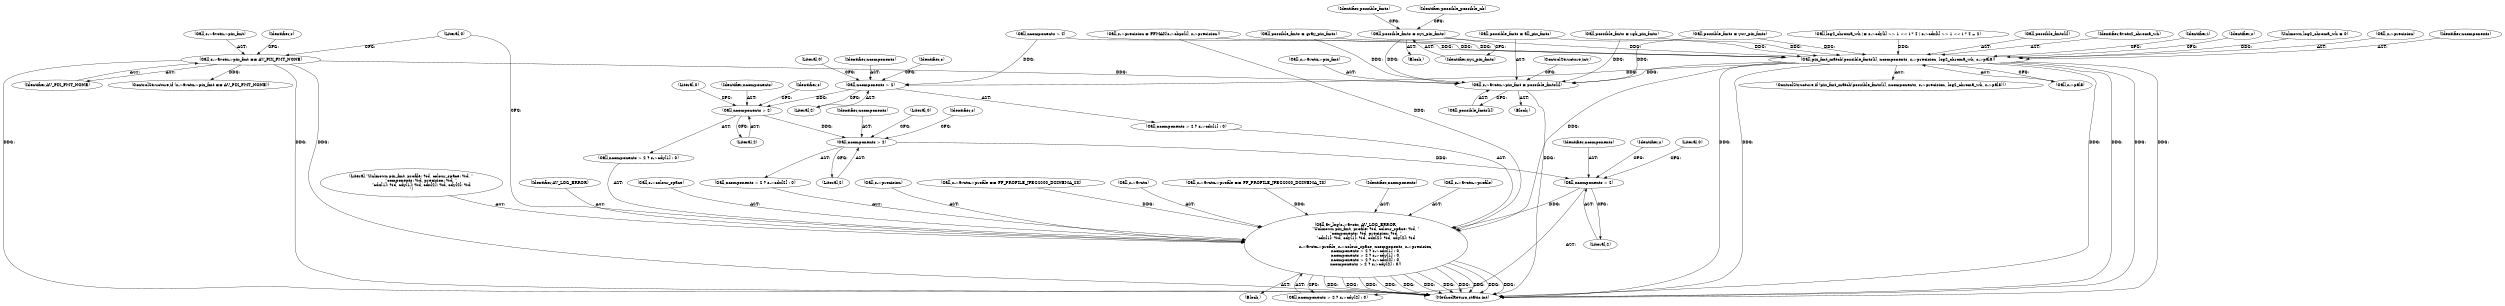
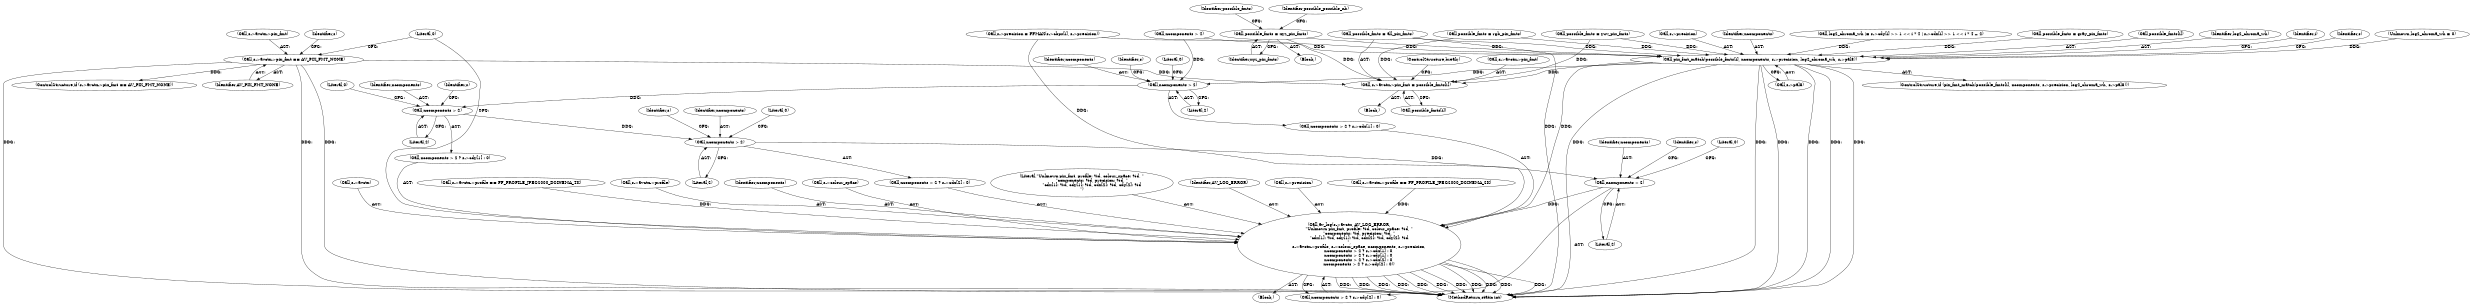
(2129, 34) -> (2240, 34)
(1567, 60) -> (1434, 60)
(1385, 72) -> none
(1539, 199) -> (1545, 120)
